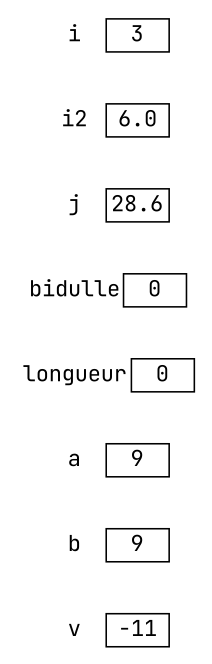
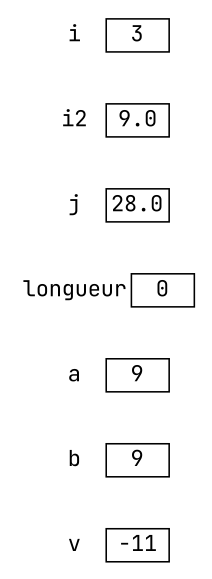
(138, 120) -> (138, 120)
(138, 205) -> (138, 205)
(106, 290) -> none
